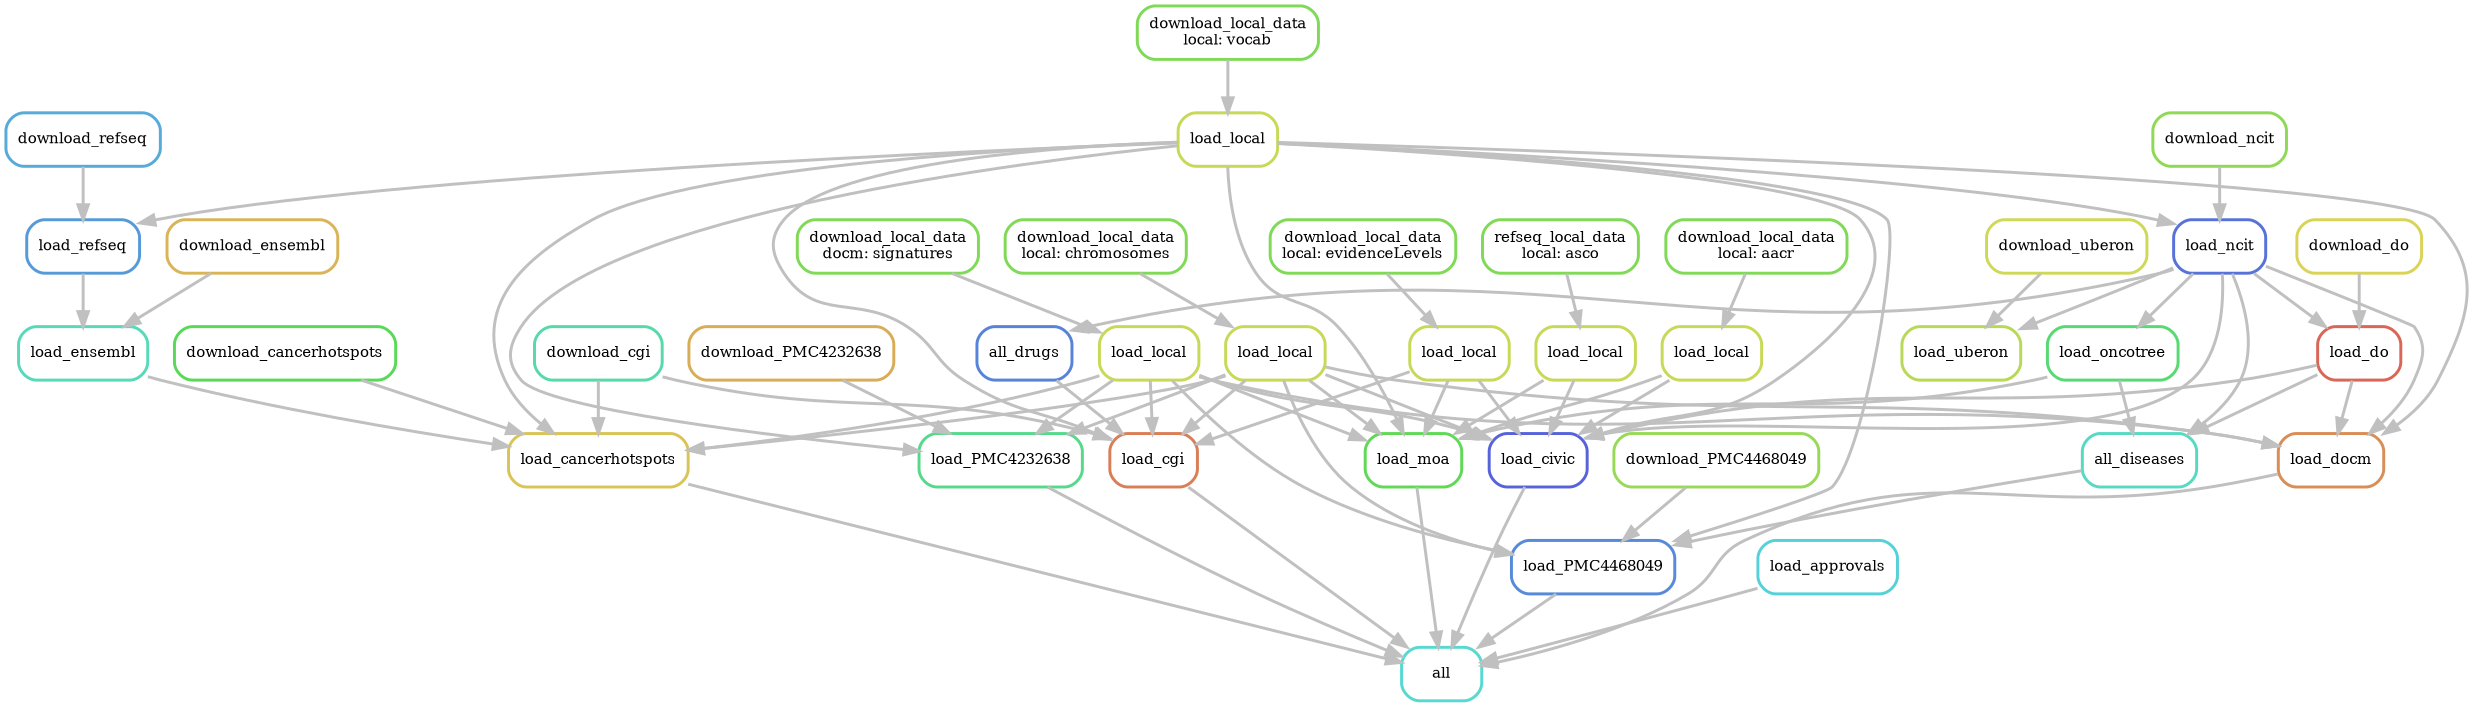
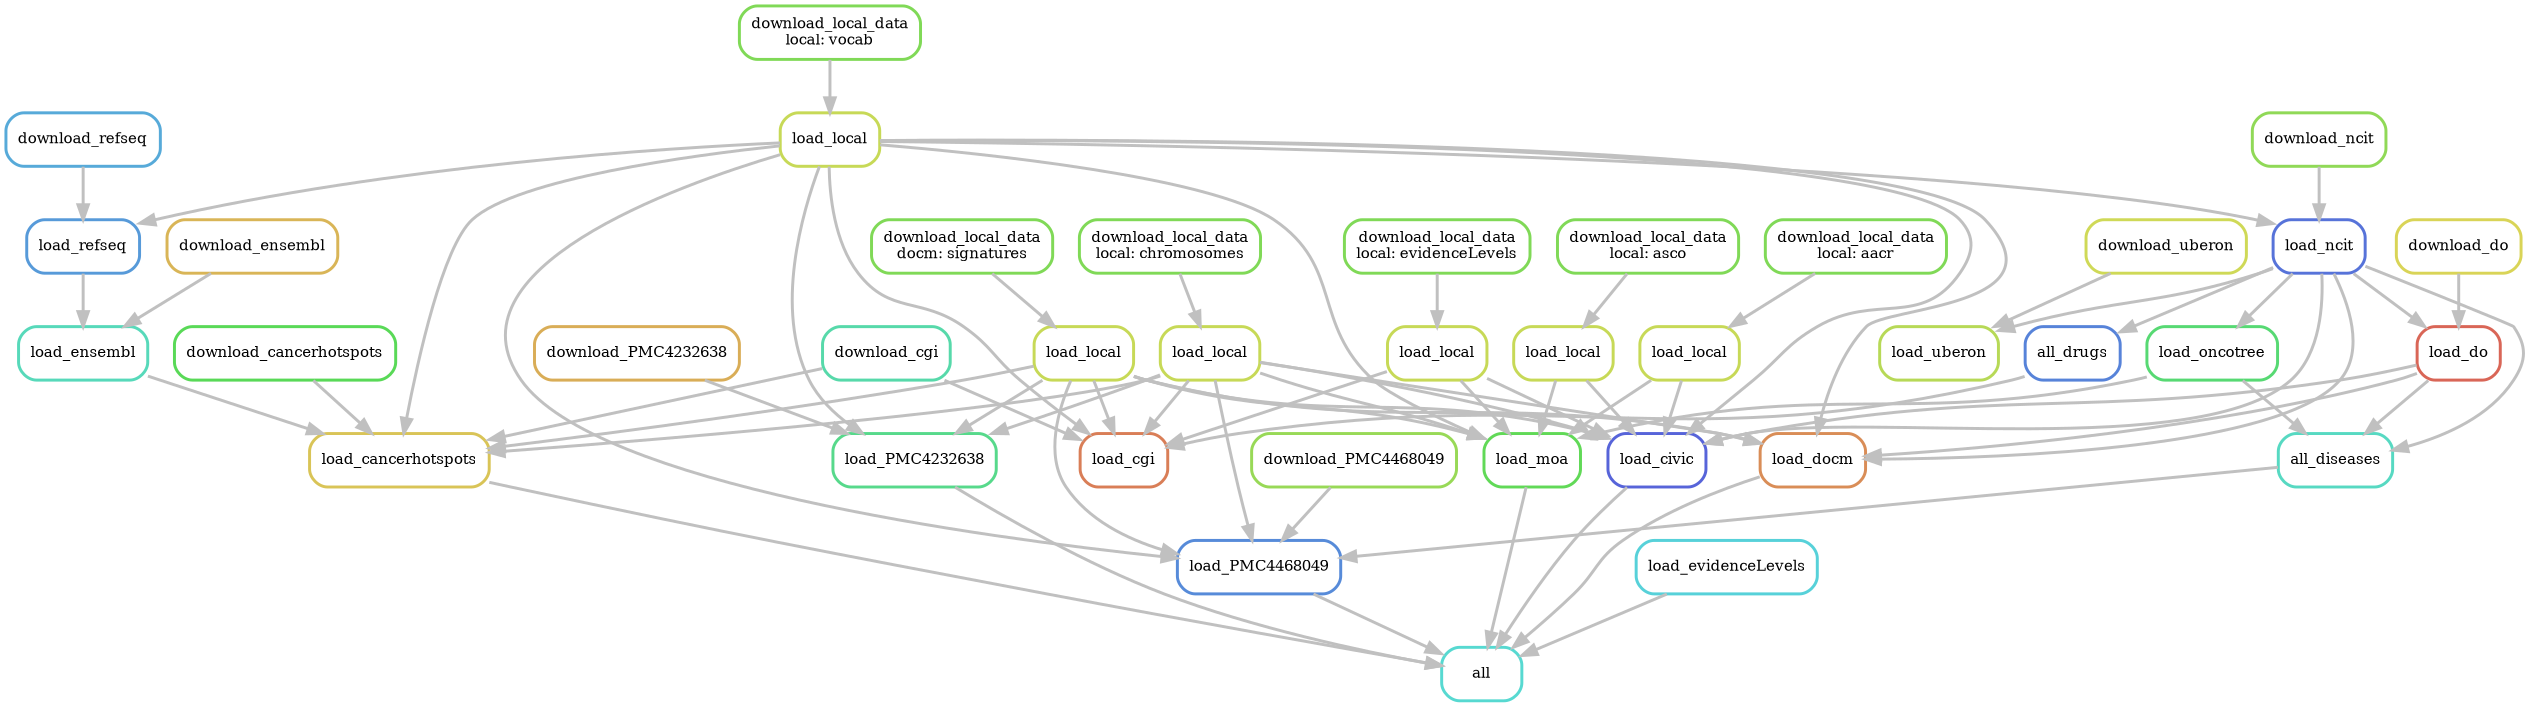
(1560, 246) -> (1648, 246)
(1291, 563) -> none
(1828, 567) -> (1727, 567)
